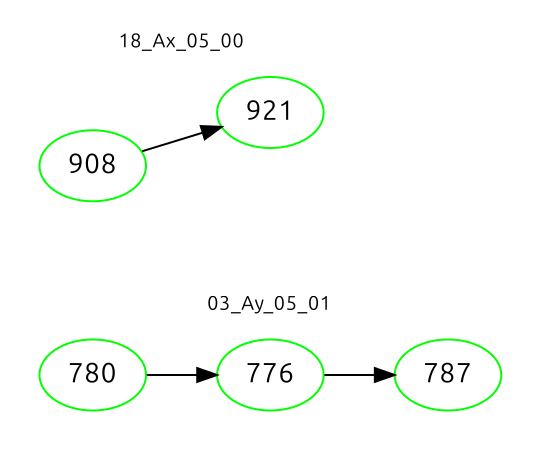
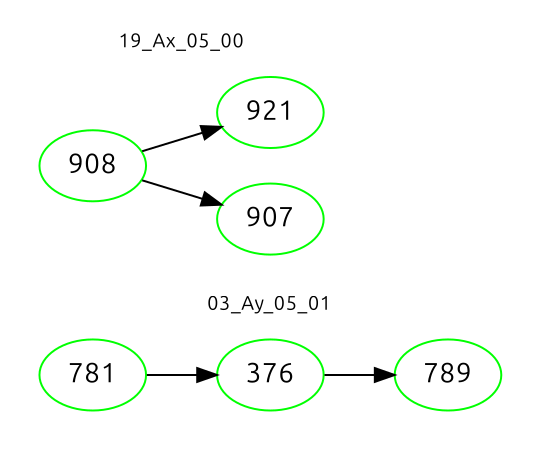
(182, 42) -> (182, 42)
none -> (270, 219)
(93, 375) -> (93, 375)
(270, 375) -> (270, 375)
(448, 375) -> (448, 375)
